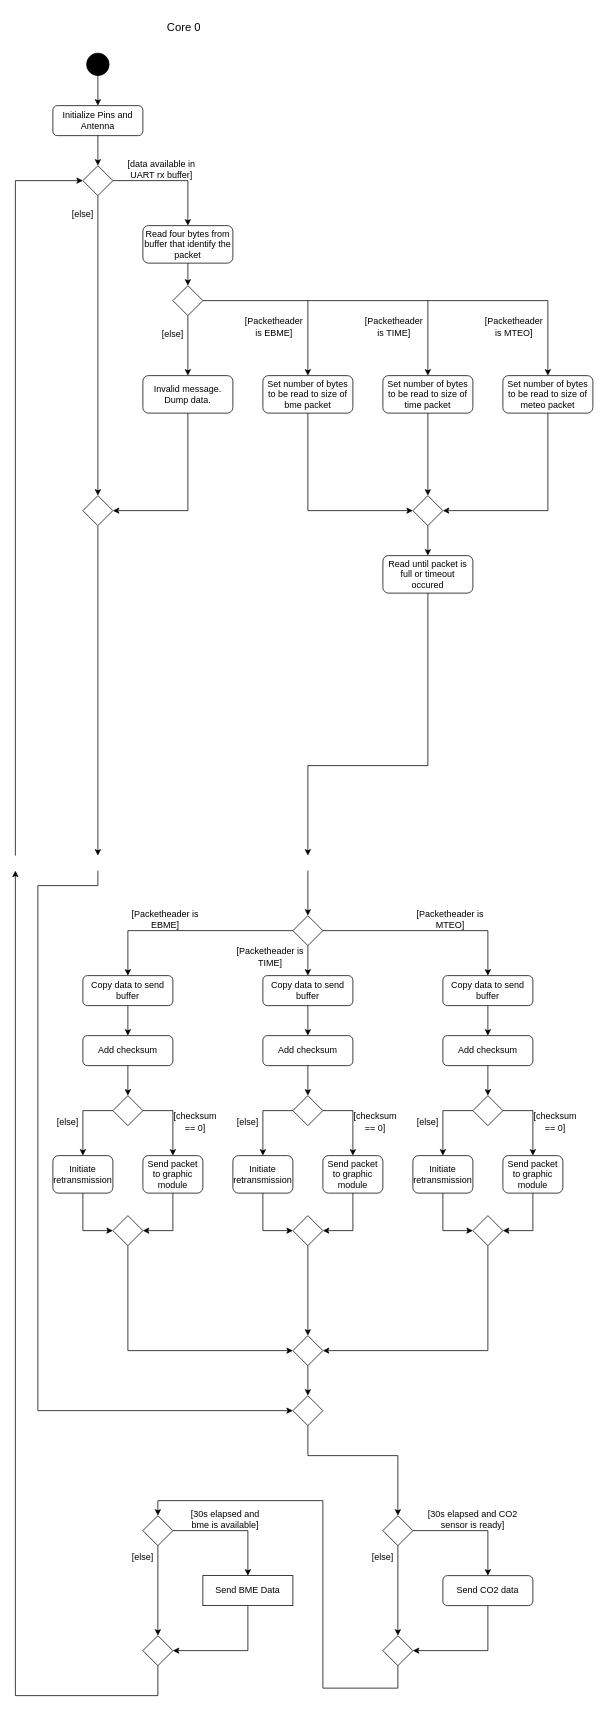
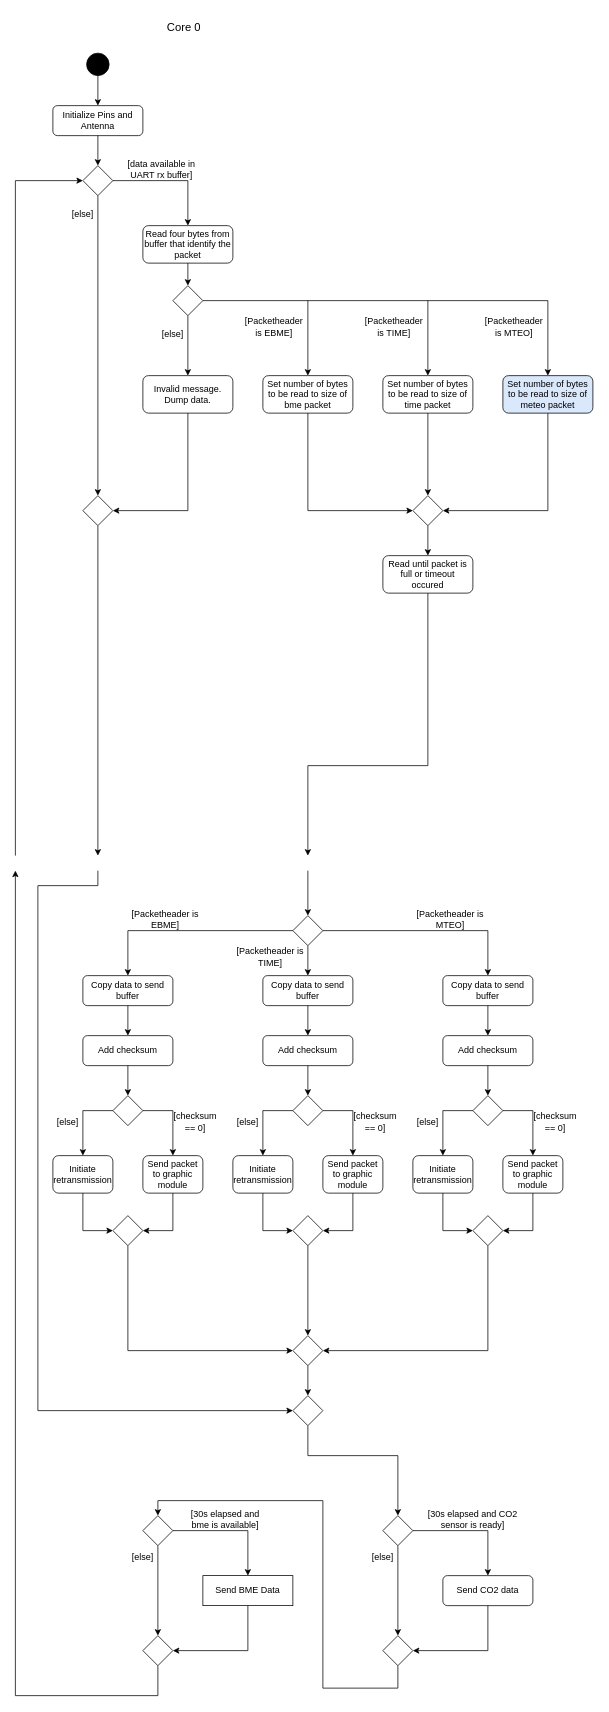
(548, 394) -> (548, 394)
